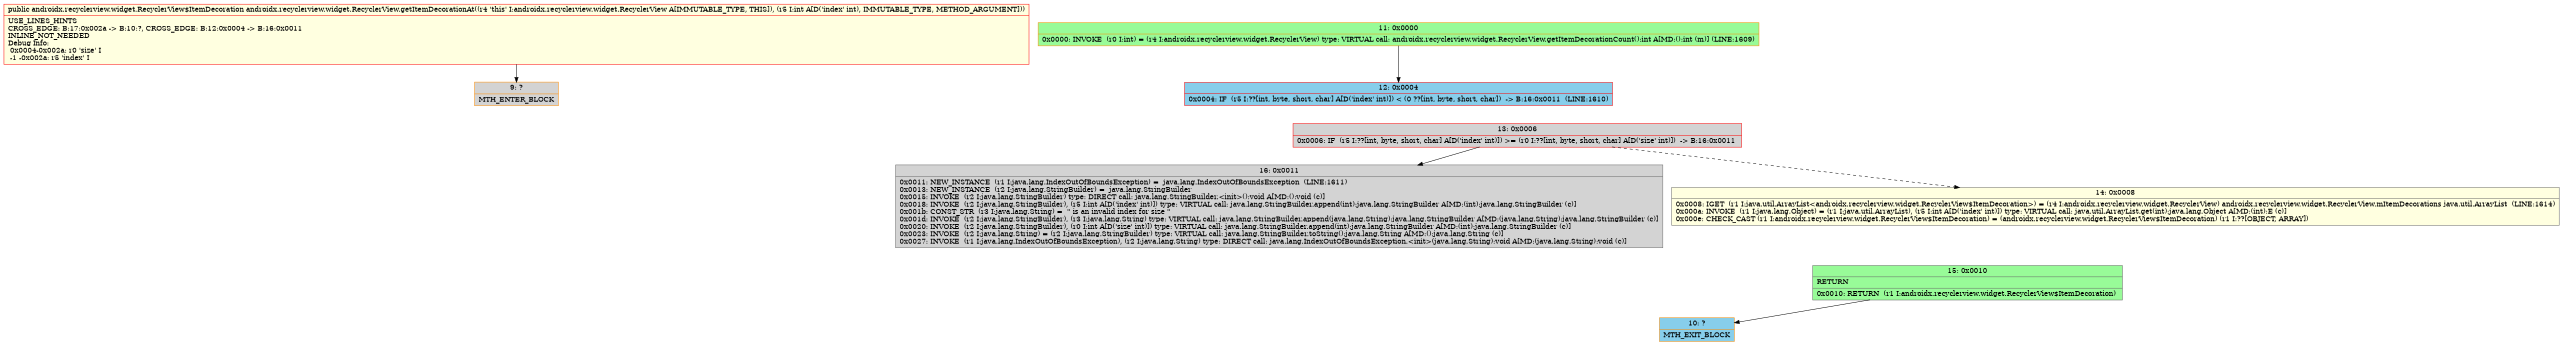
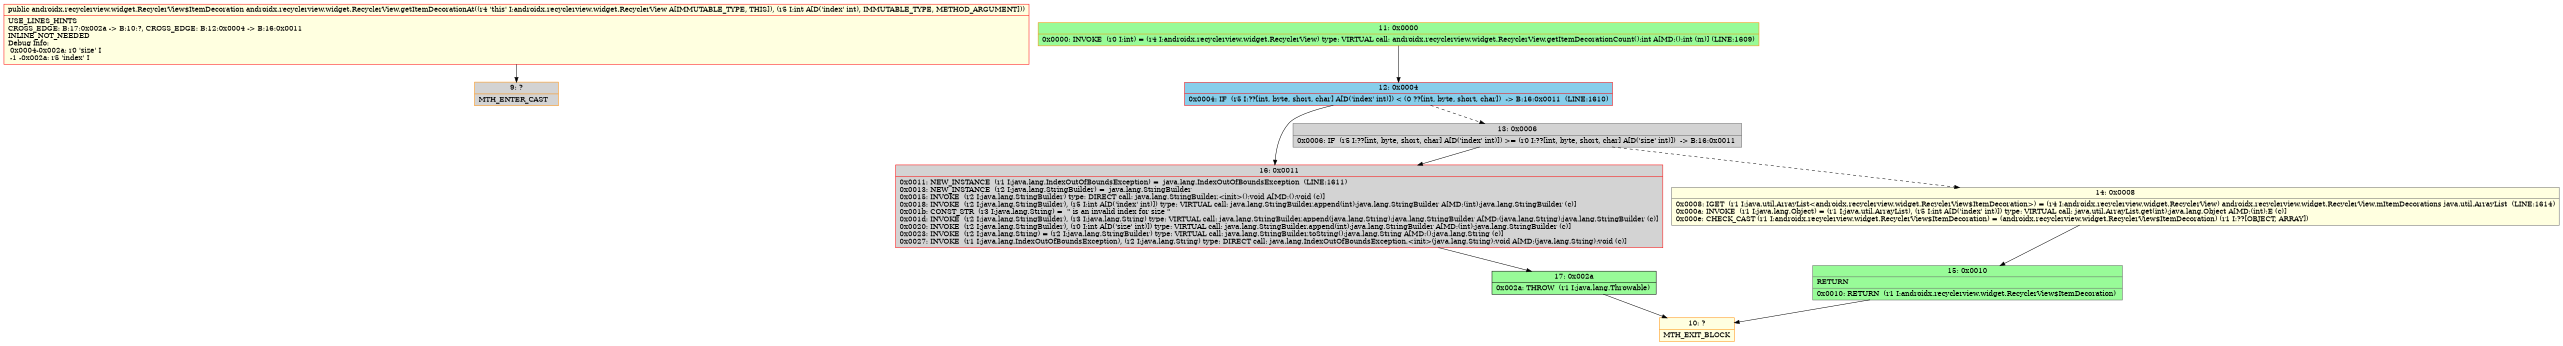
(516, 100) -> (513, 100)
none -> (1455, 114)
none -> (1292, 120)
(1517, 135) -> (1517, 135)
(1279, 206) -> (1279, 206)
none -> (2042, 244)
none -> (1574, 283)
(1697, 330) -> (1697, 330)
